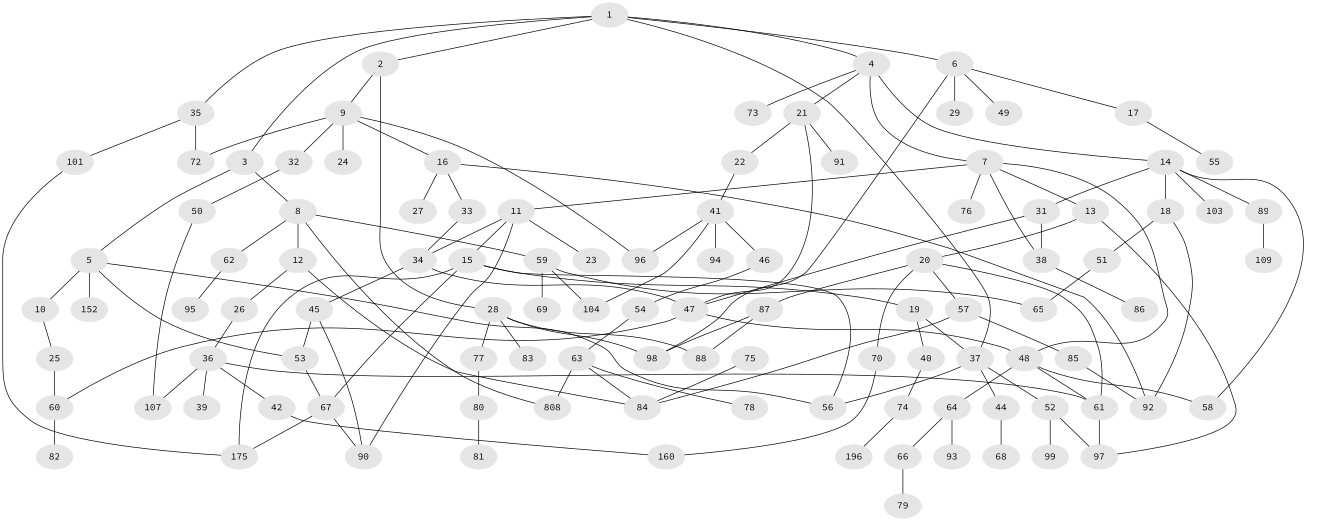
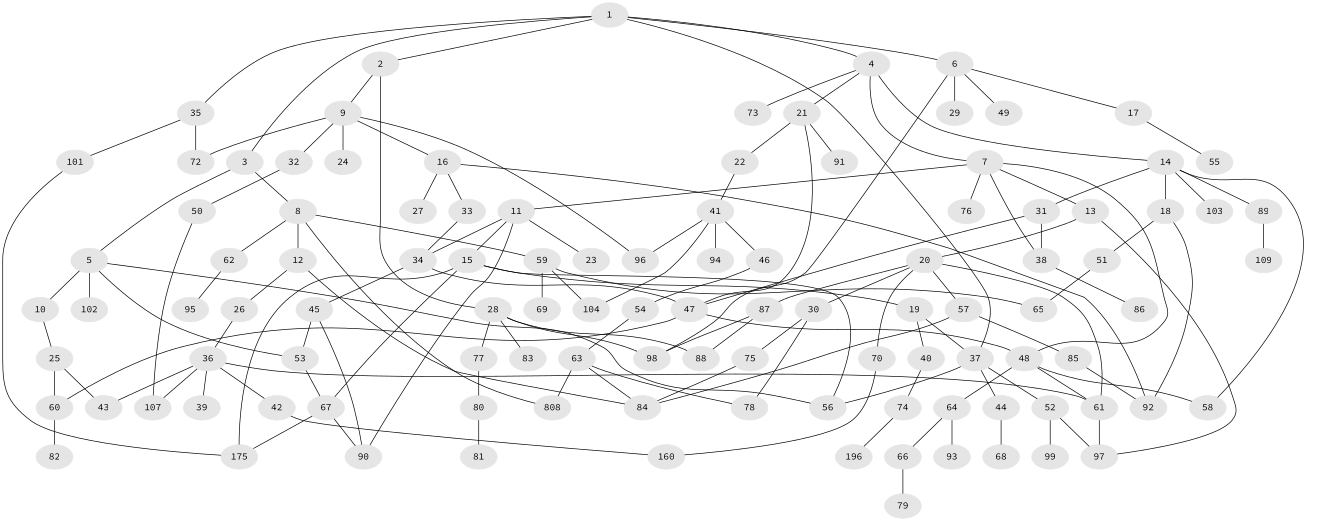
(89, 310) -> (89, 310)
none -> (814, 310)
none -> (104, 408)
